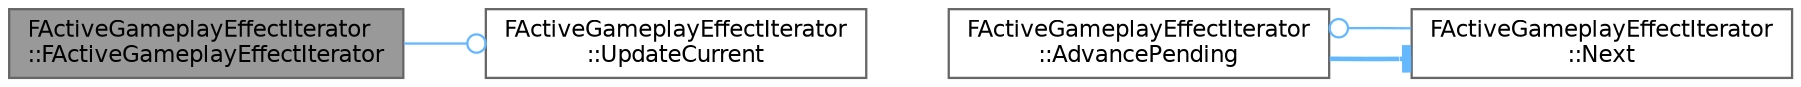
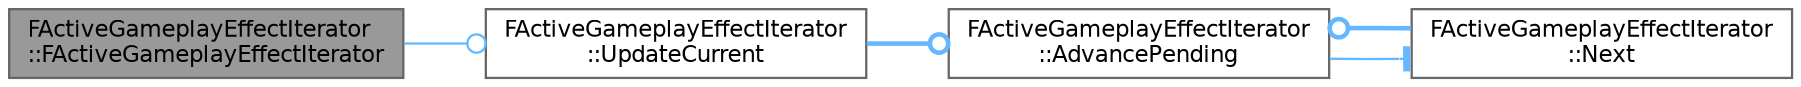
(1380, 28) -> (1380, 28)
none -> (898, 44)
(1364, 59) -> (1364, 59)
